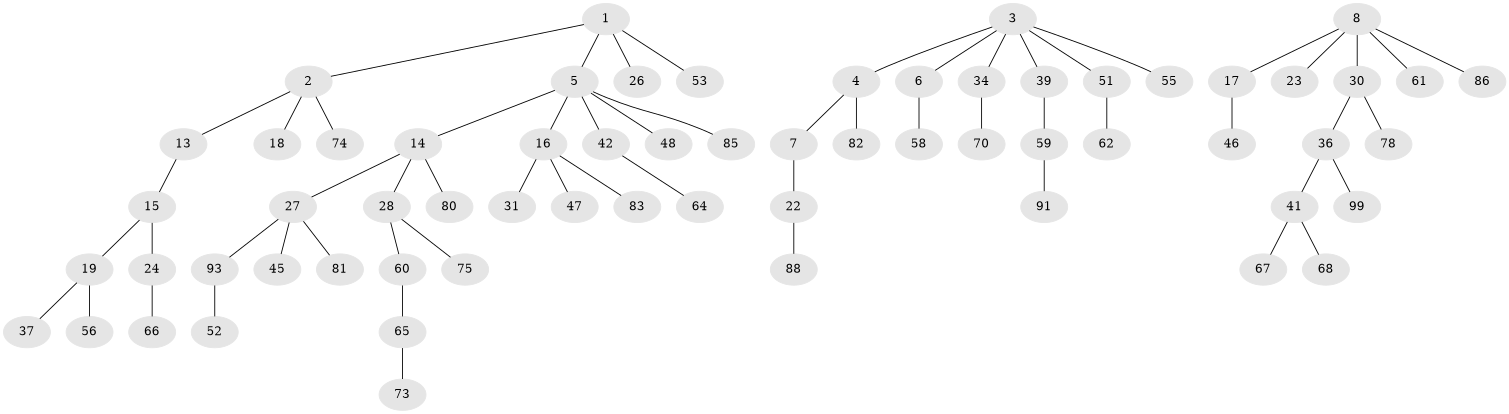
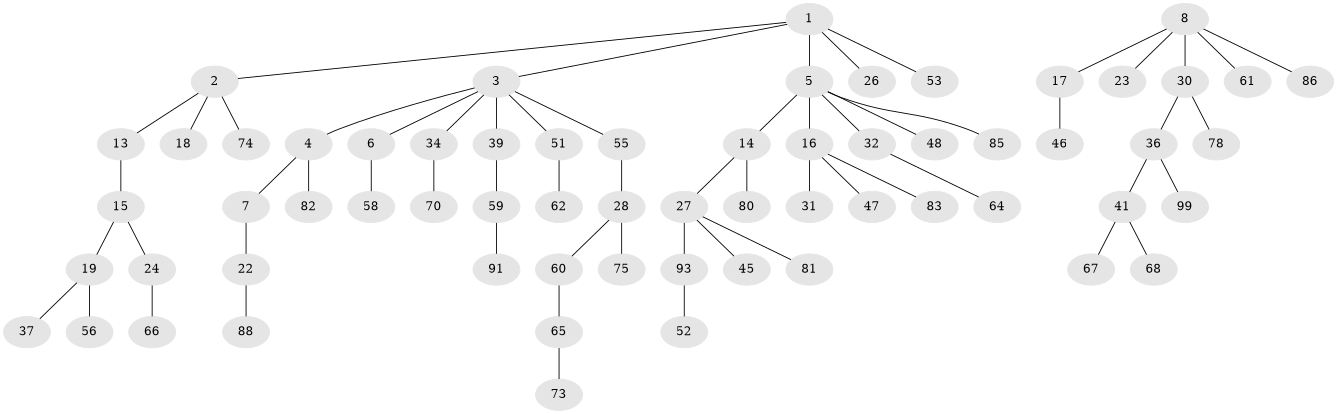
none -> (653, 50)
(606, 144) -> (872, 144)
(403, 176) -> (622, 176)
